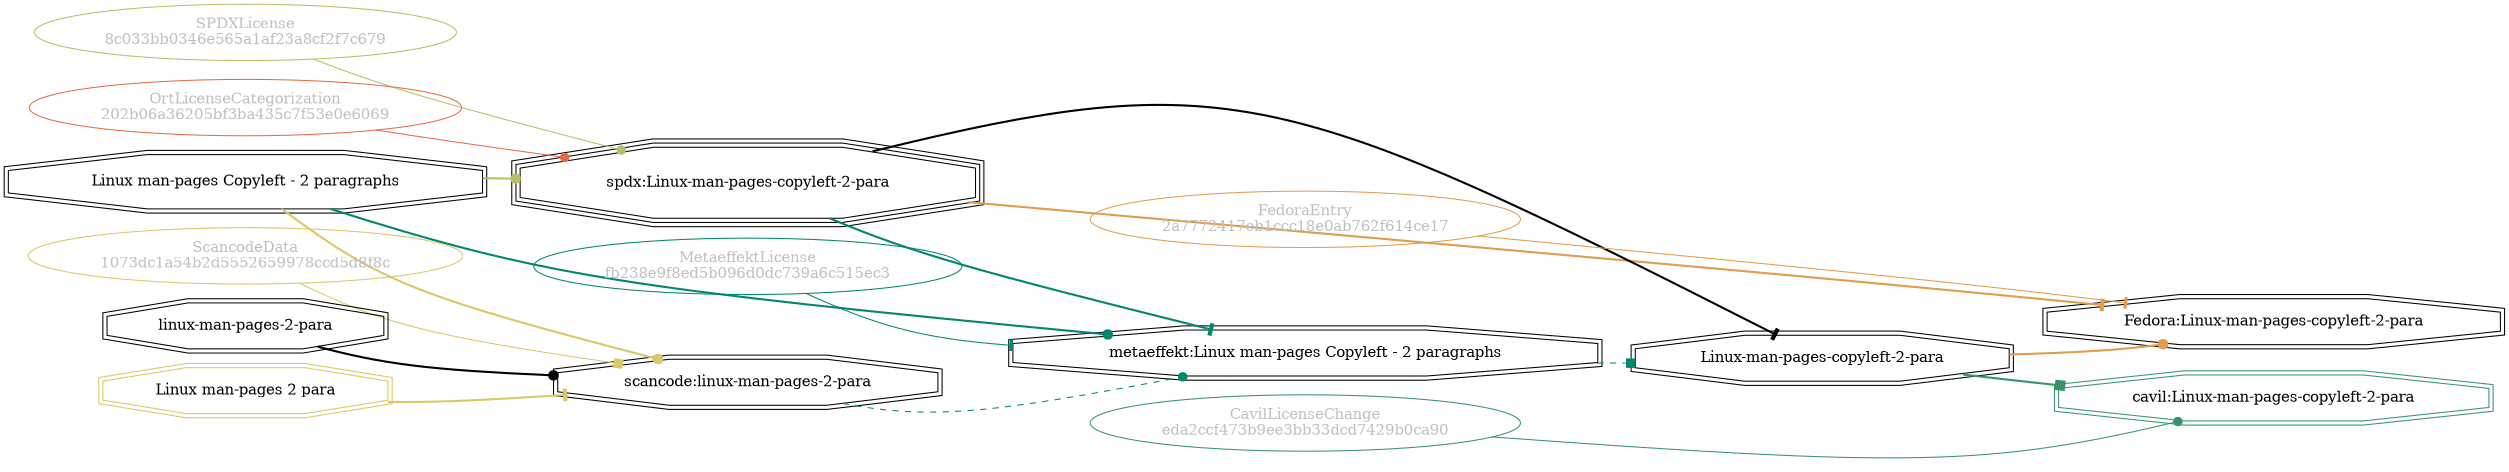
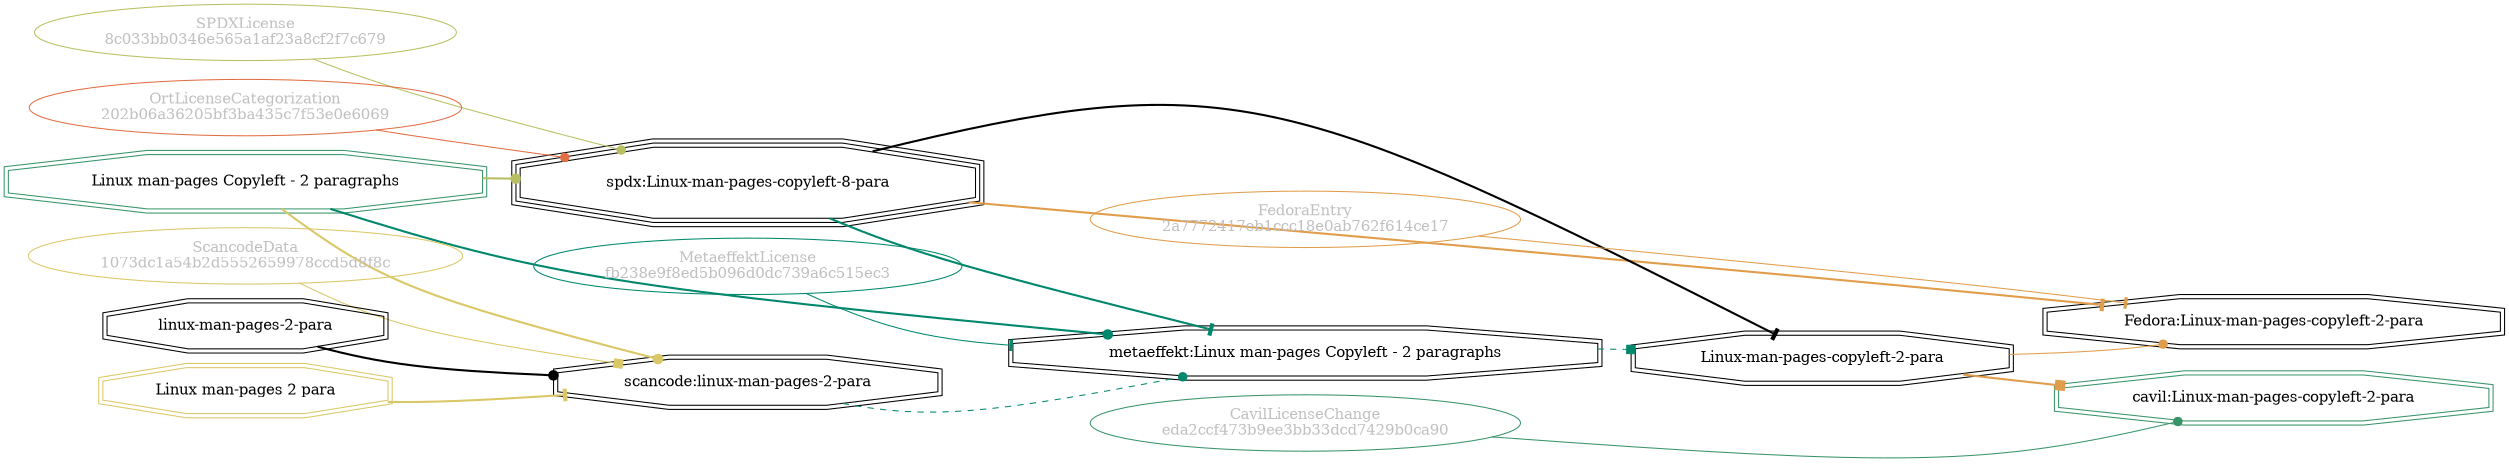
(245, 182) -> (245, 182)
(748, 183) -> (748, 183)
(2084, 352) -> (2084, 352)
(1611, 363) -> (1611, 349)
(2008, 380) -> (2008, 380)
